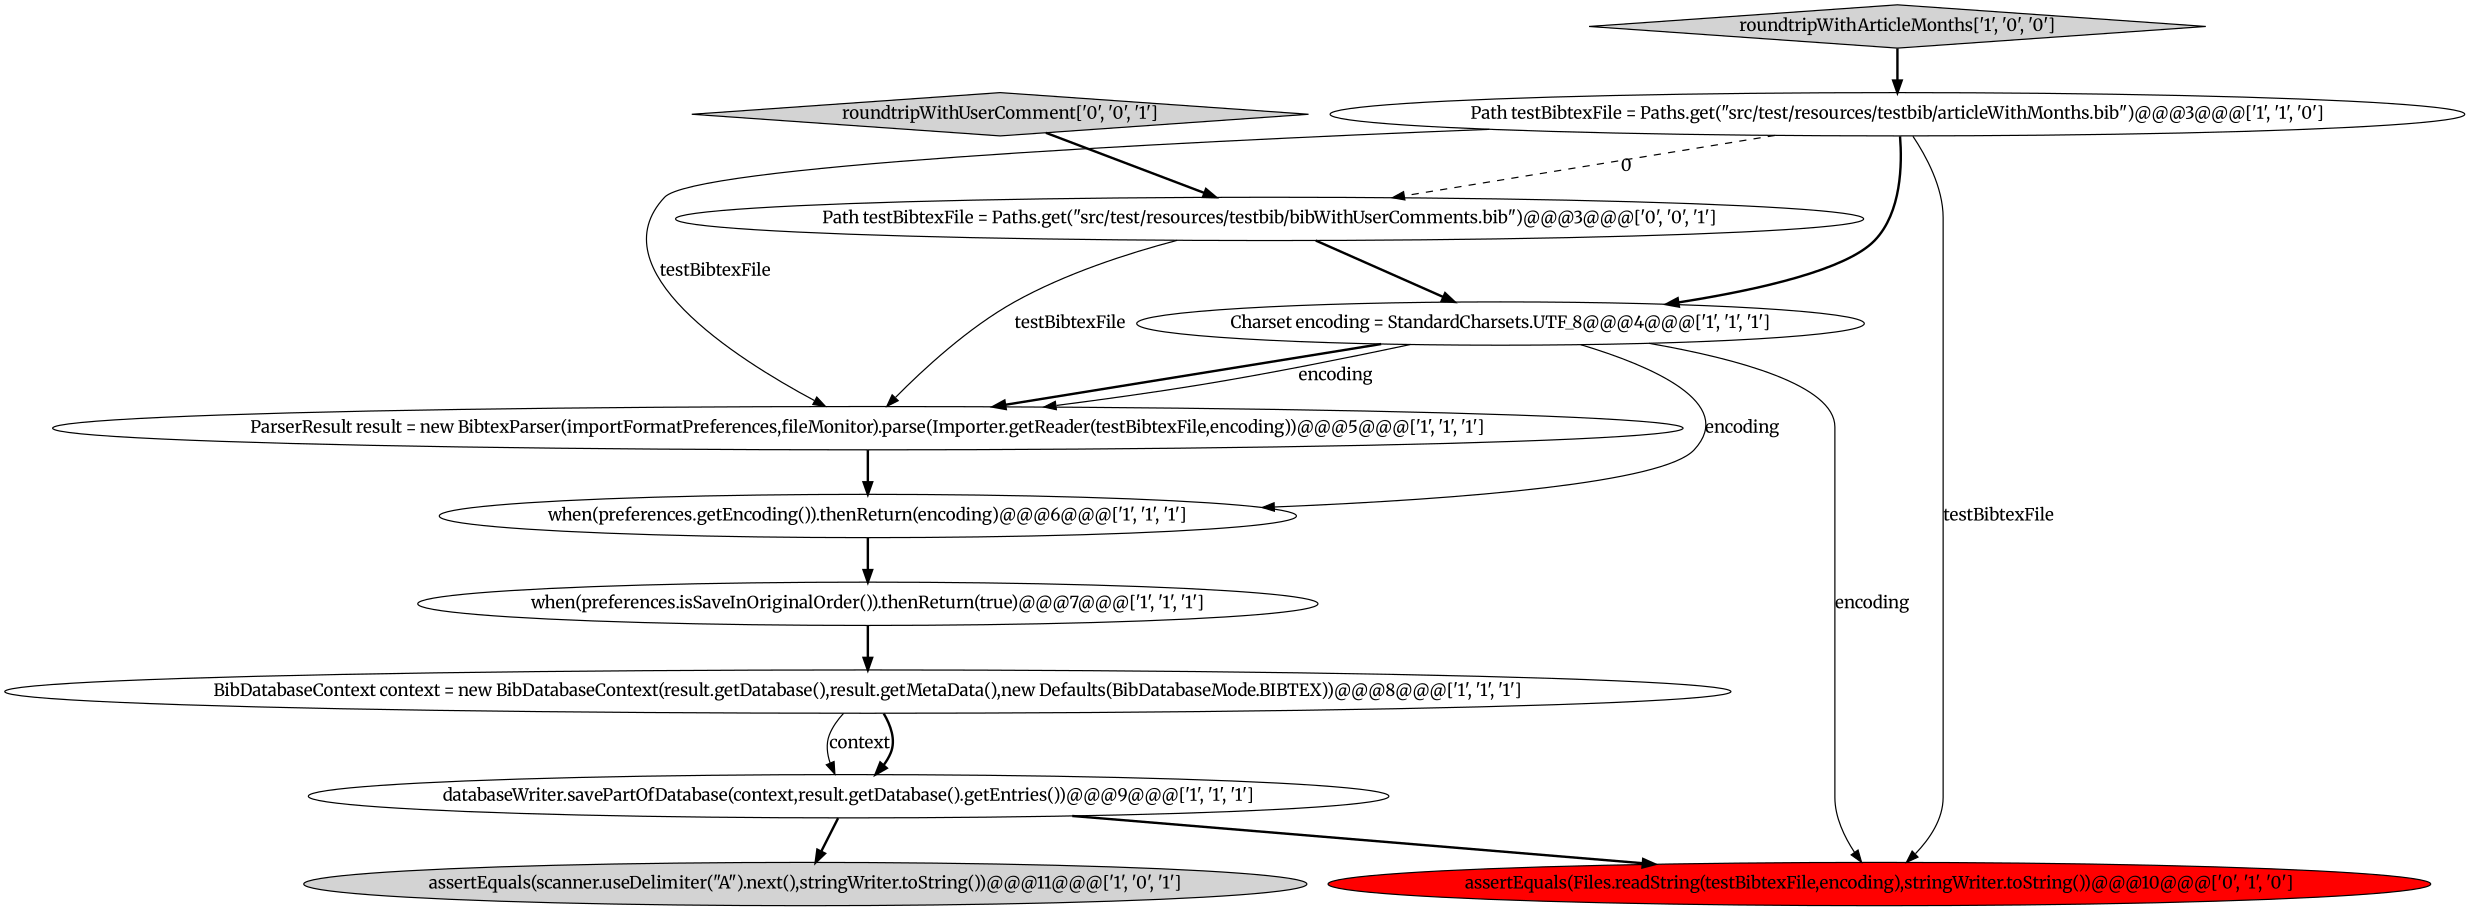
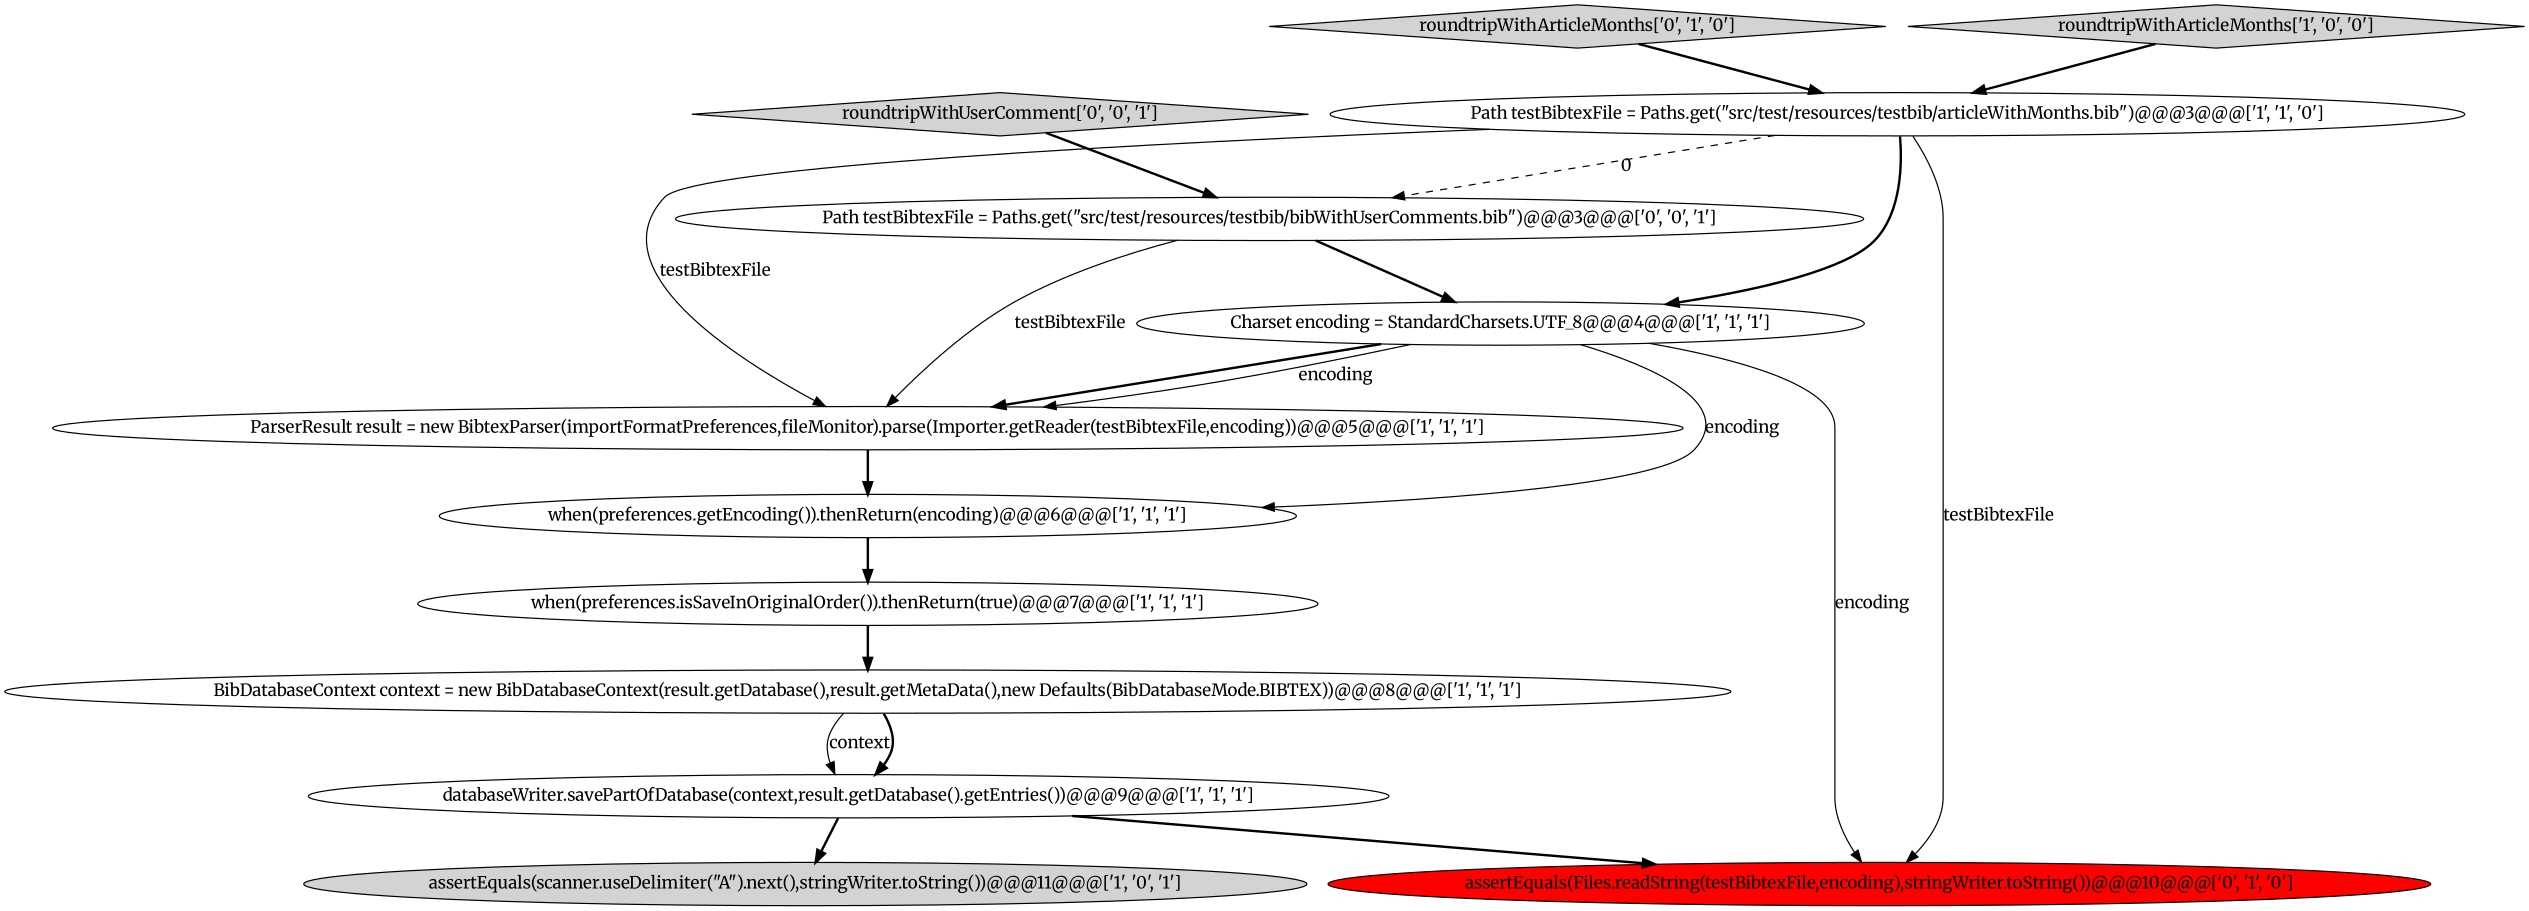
none -> (1577, 26)
